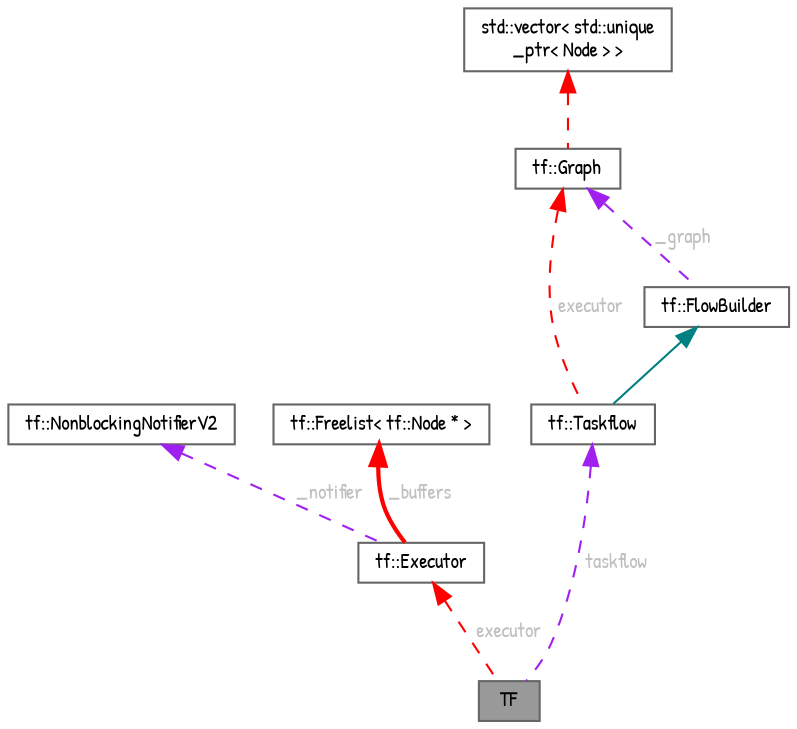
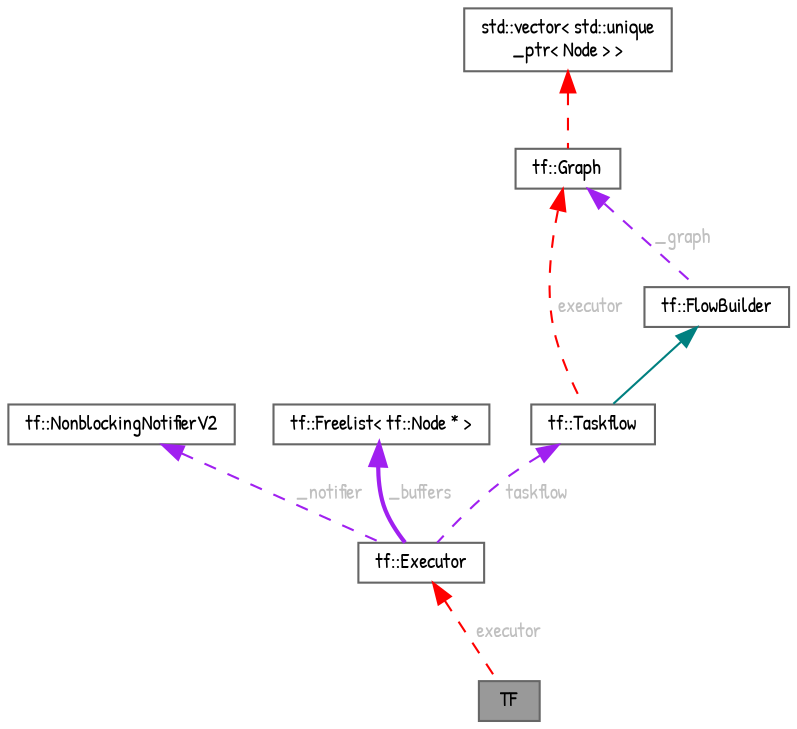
(384, 507) -> (384, 507)
(573, 578) -> (485, 495)
